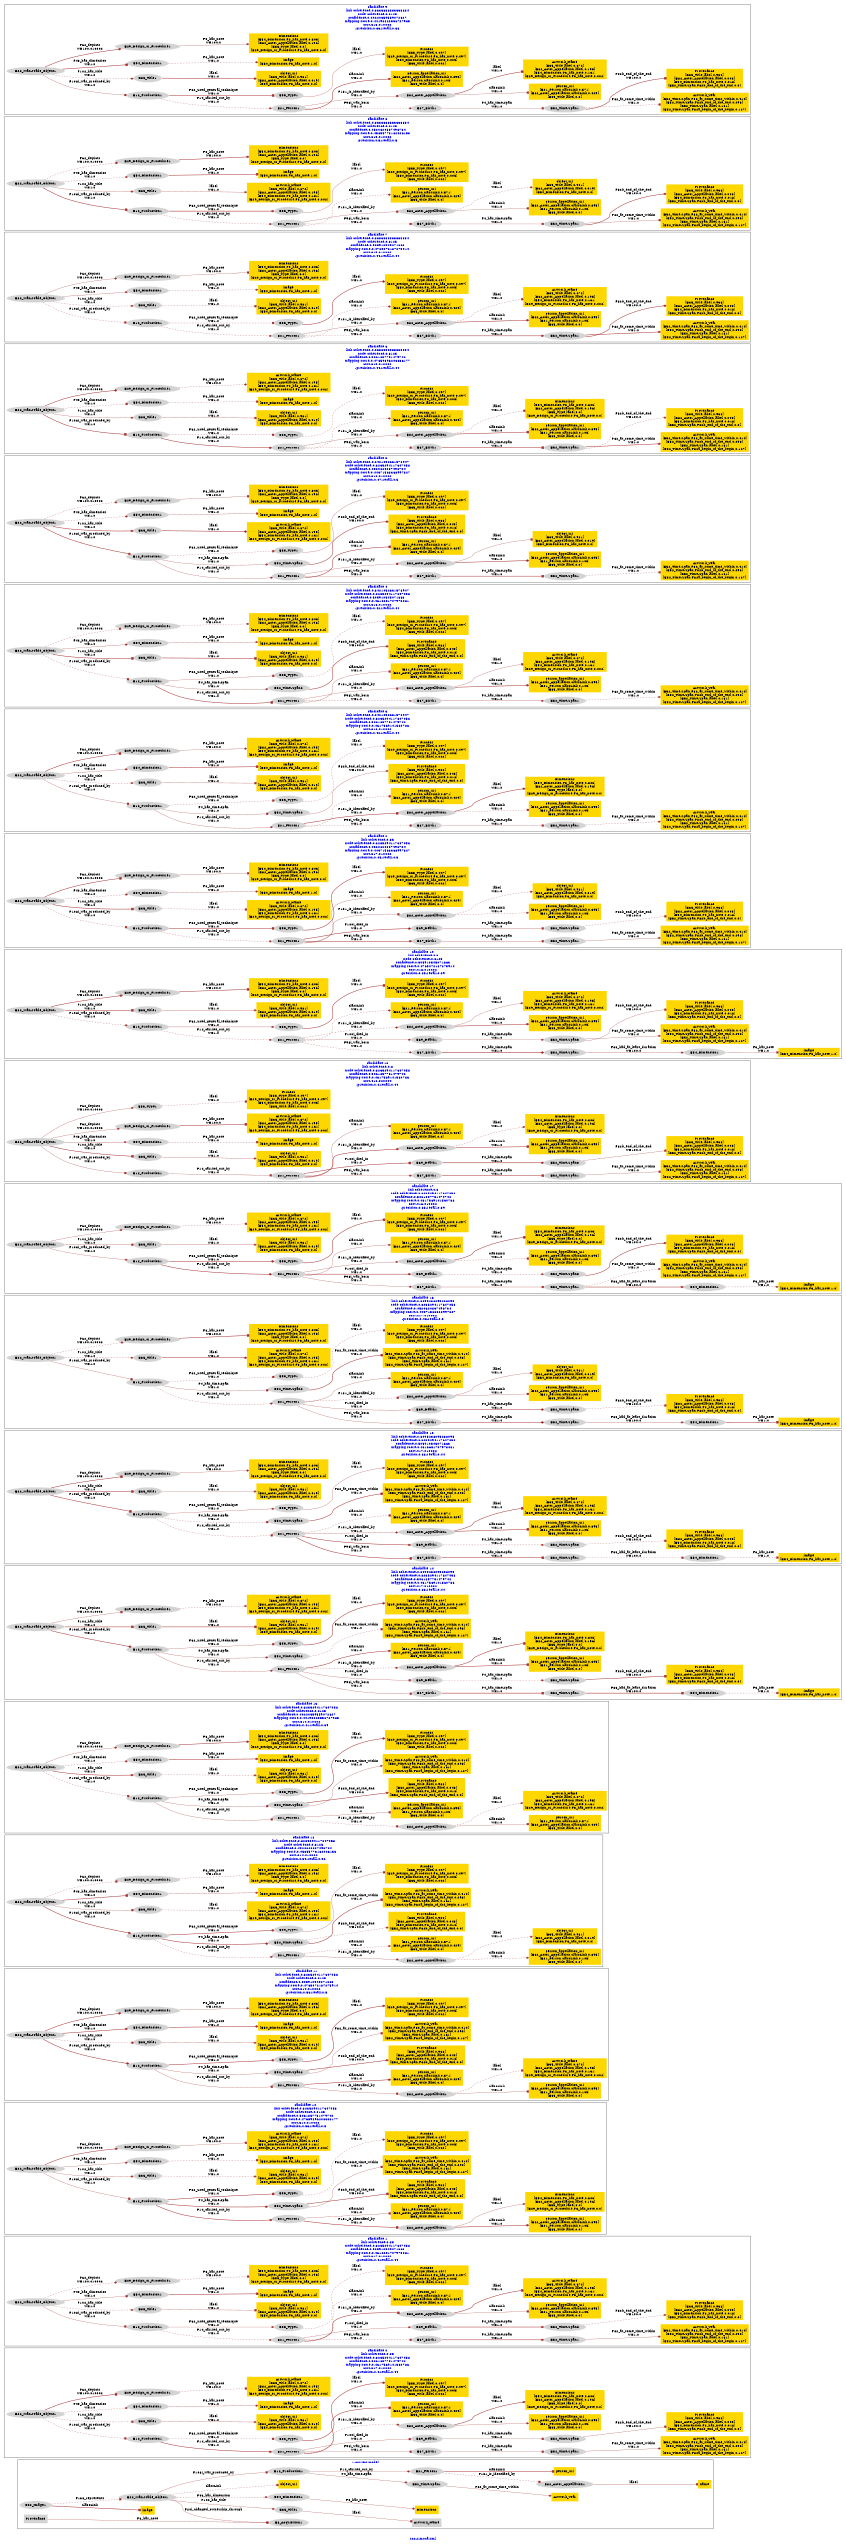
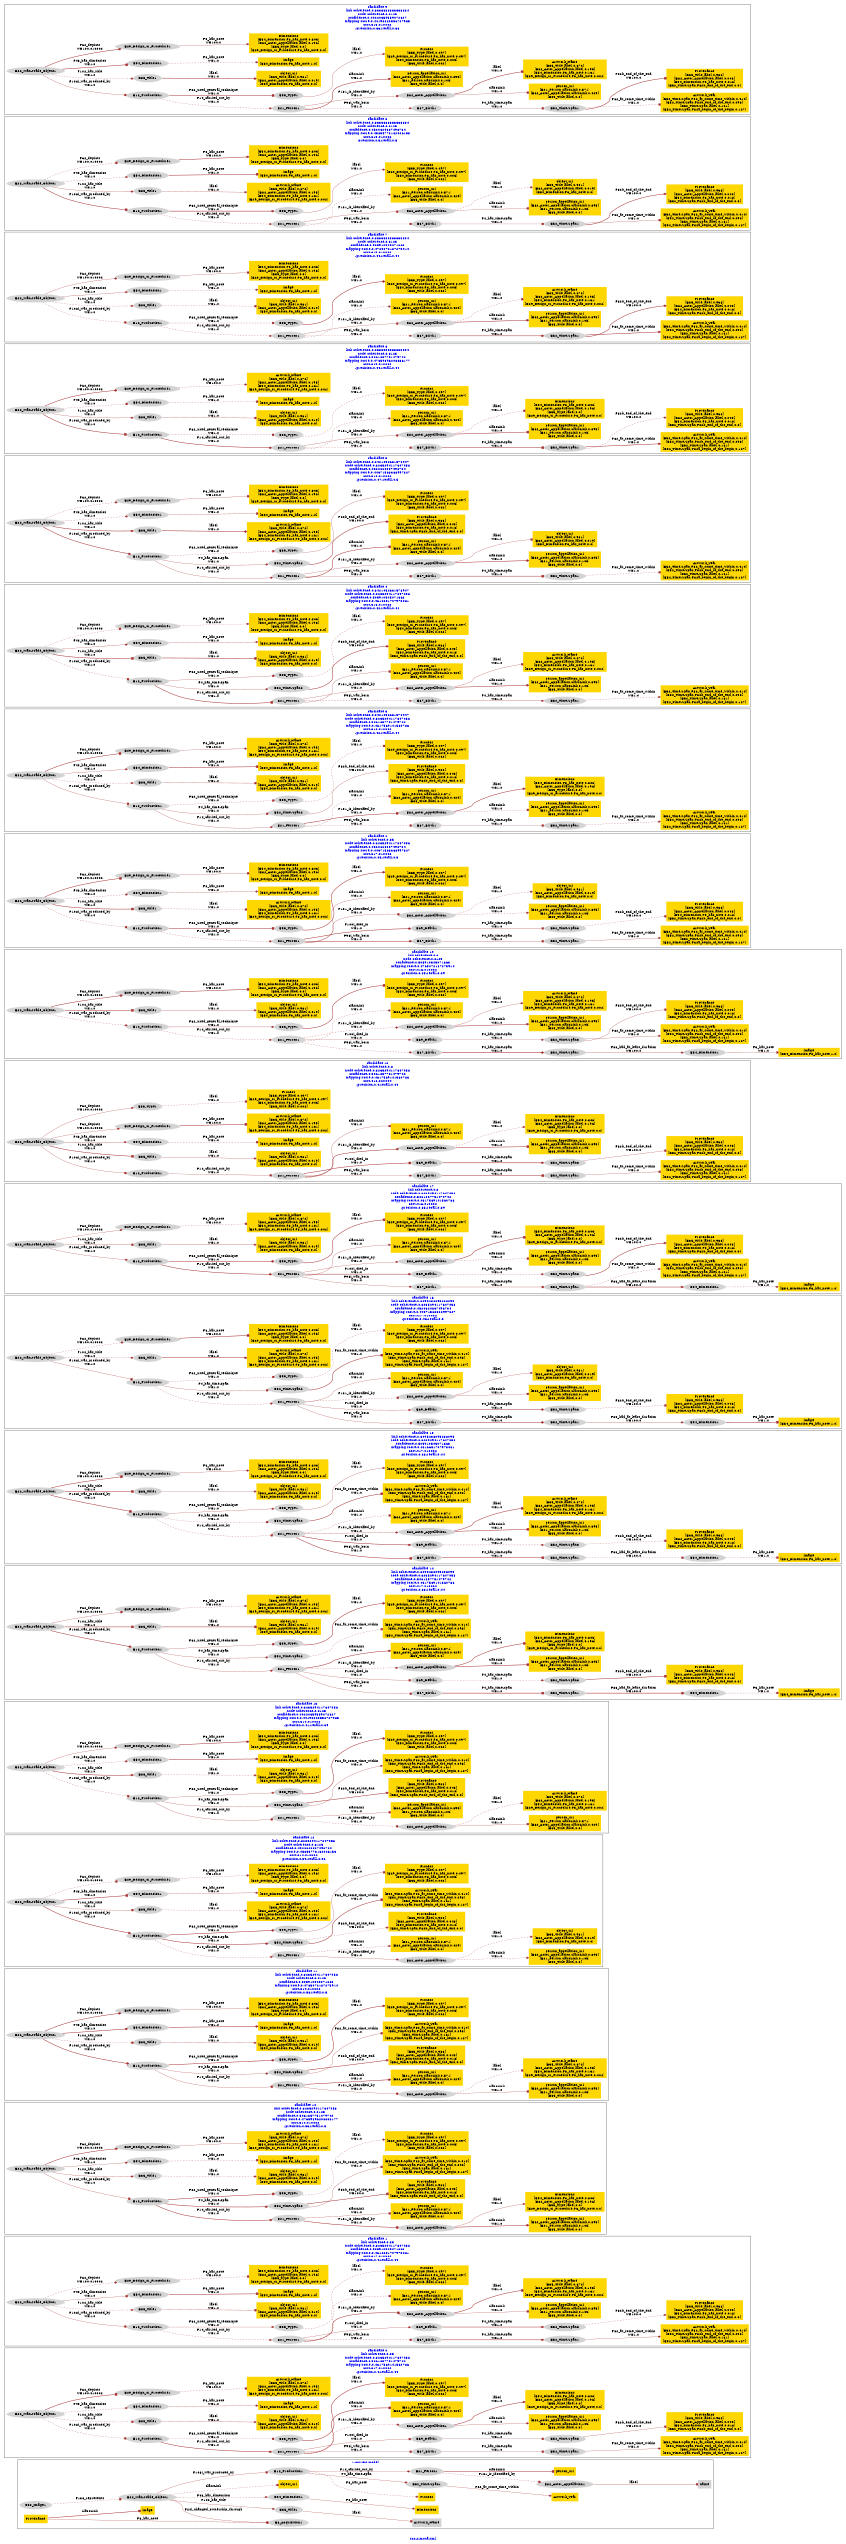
(705, 2484) -> (705, 2484)
none -> (427, 2497)
(95, 2508) -> (93, 2515)
(36, 2519) -> (36, 2519)
